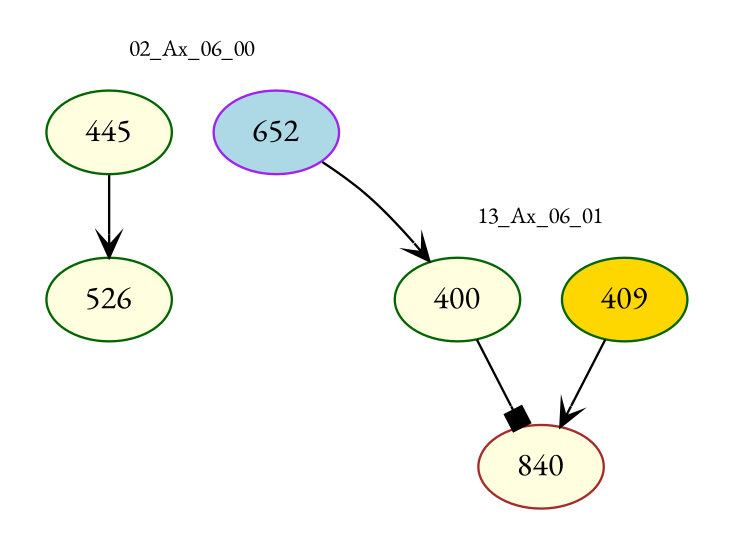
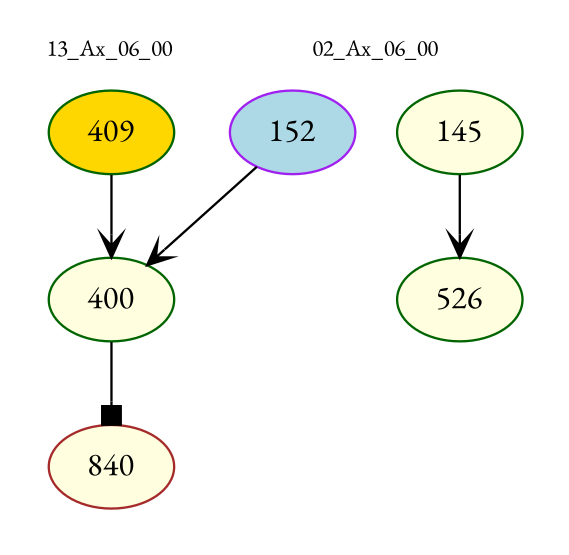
(109, 132) -> (460, 132)
(276, 132) -> (293, 132)
(541, 217) -> (110, 50)
(588, 373) -> (111, 205)
